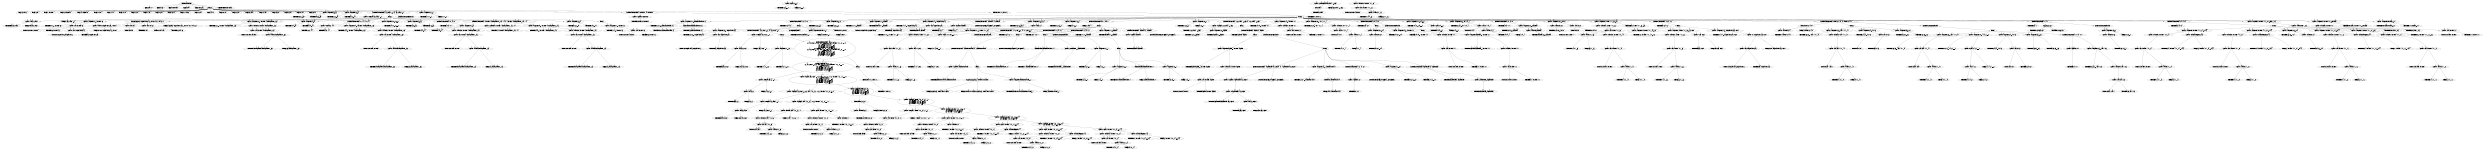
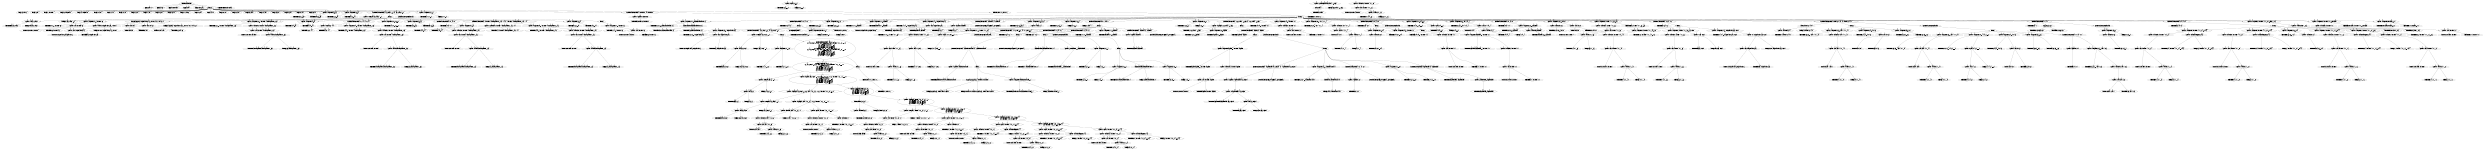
none -> (900, 125)
